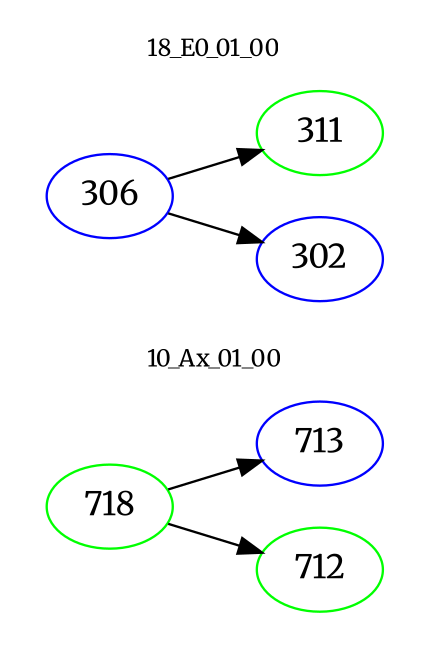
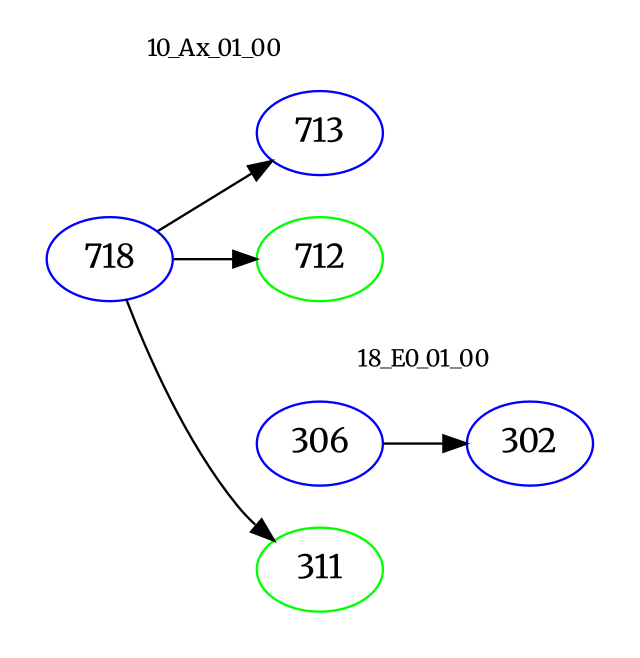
(204, 168) -> (181, 418)
(110, 507) -> (110, 259)
